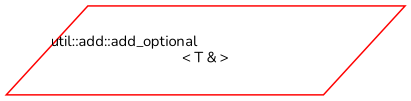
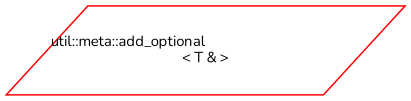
(206, 50) -> (206, 50)
